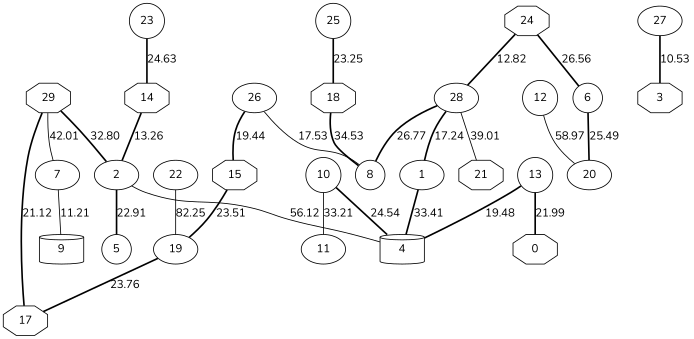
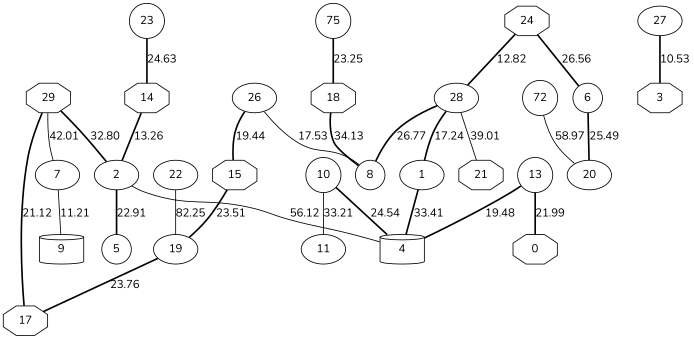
(333, 21) -> (333, 21)
(540, 98) -> (540, 98)
(349, 136) -> (349, 136)
